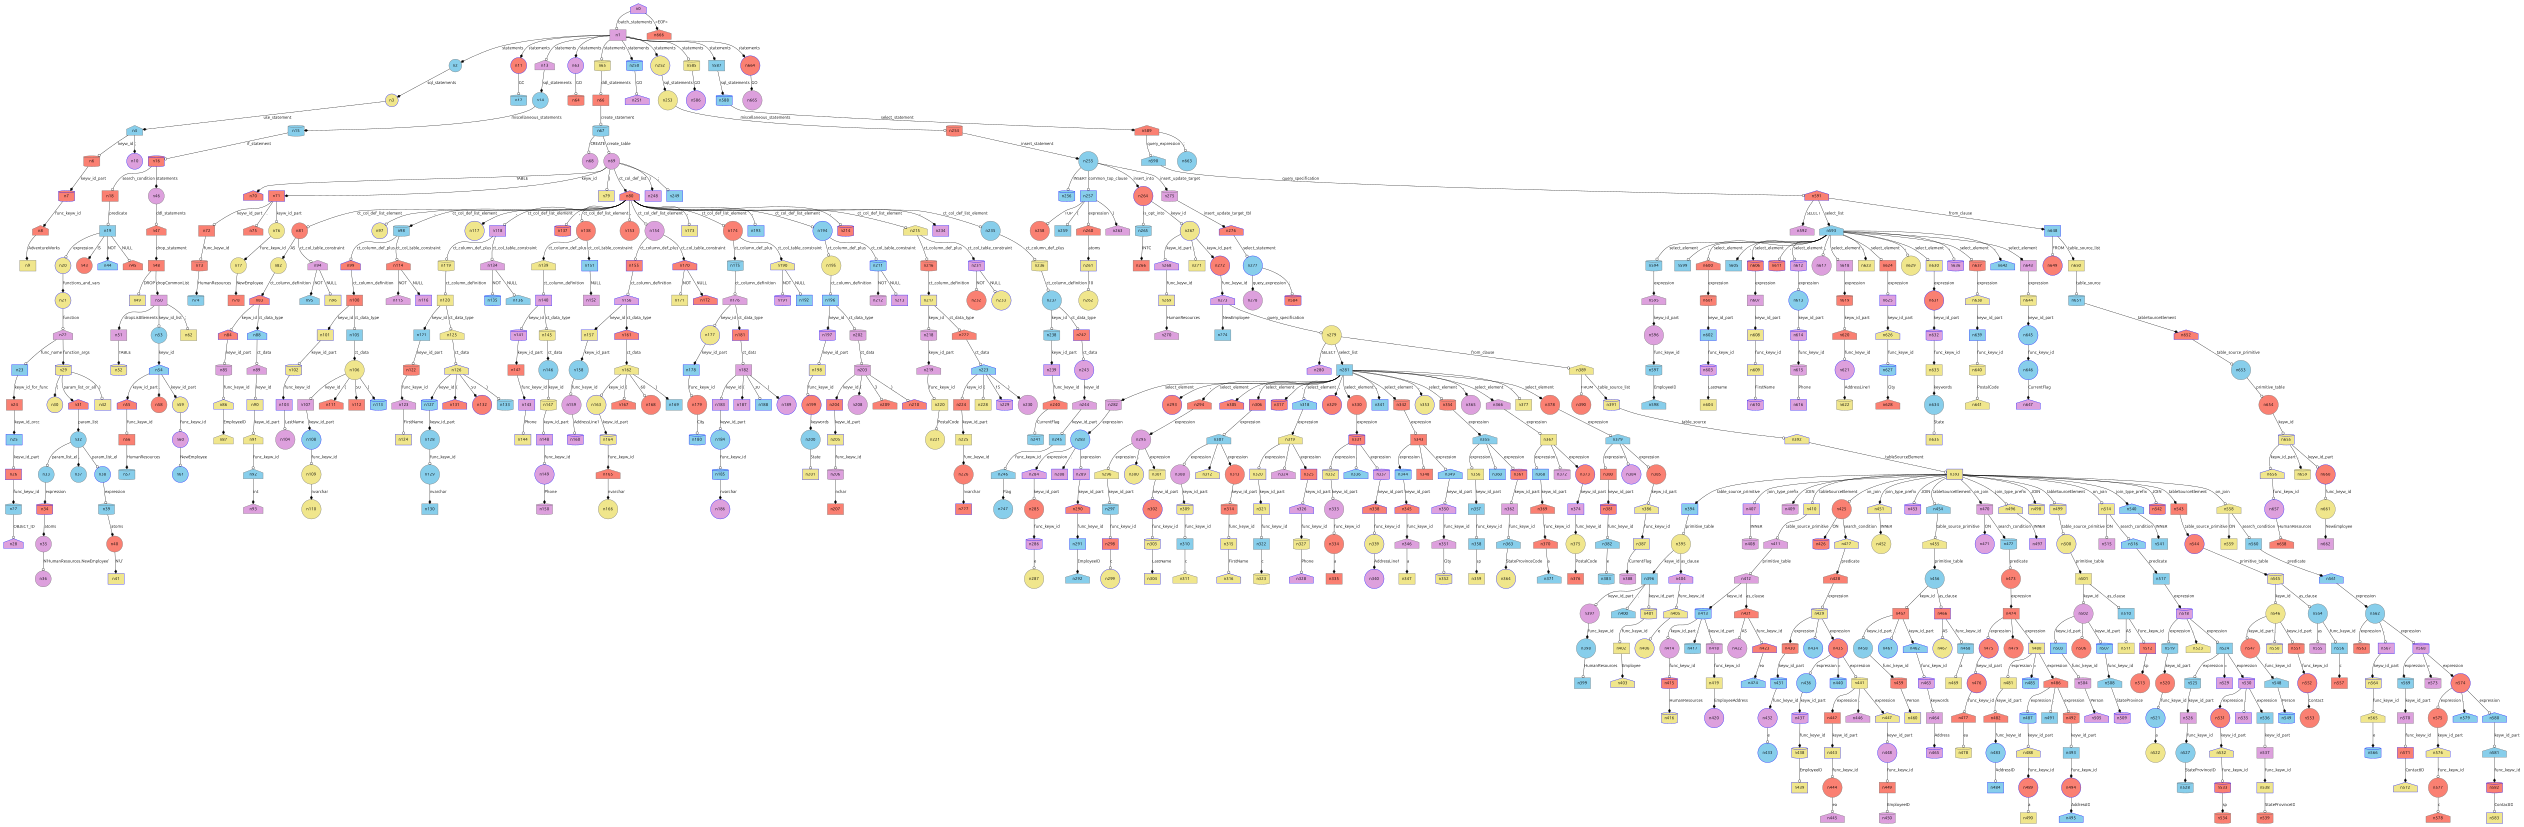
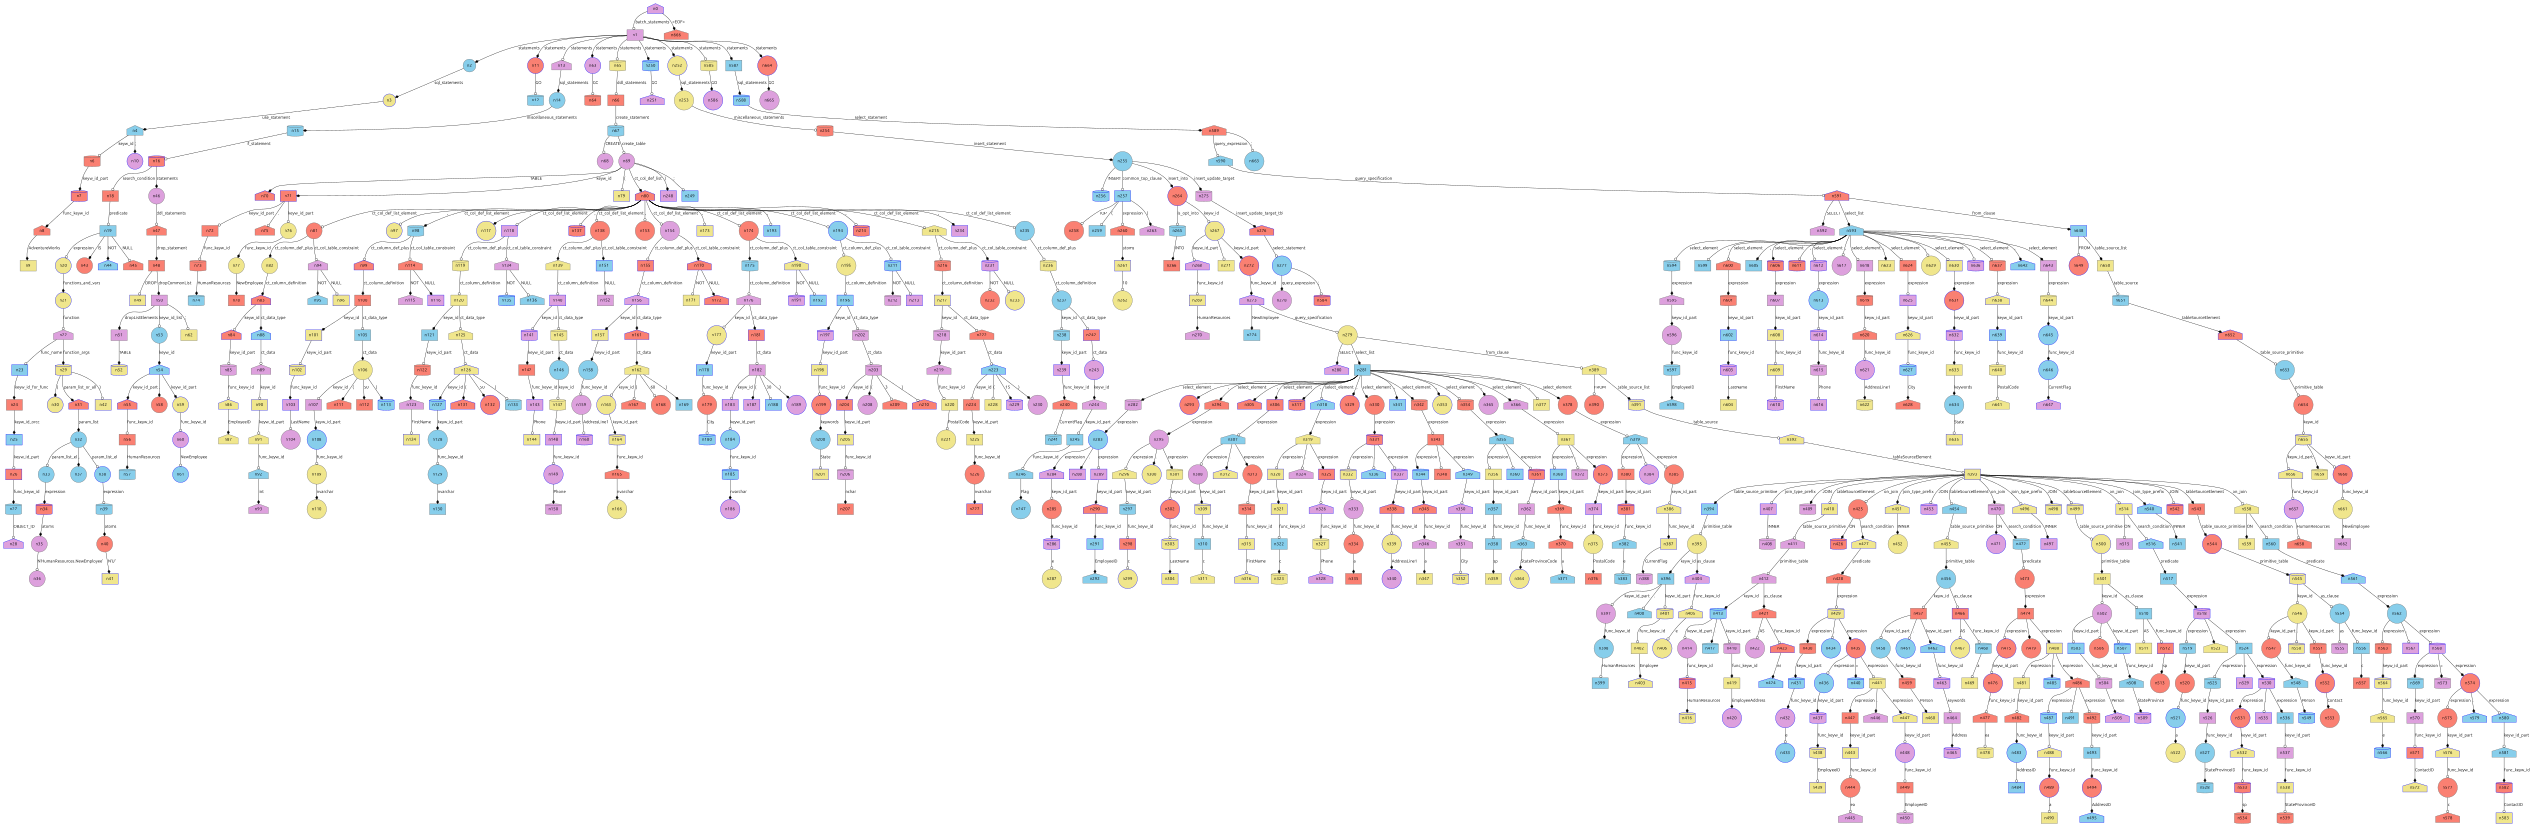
(293, 248) -> (294, 248)
(2374, 663) -> (2383, 664)
